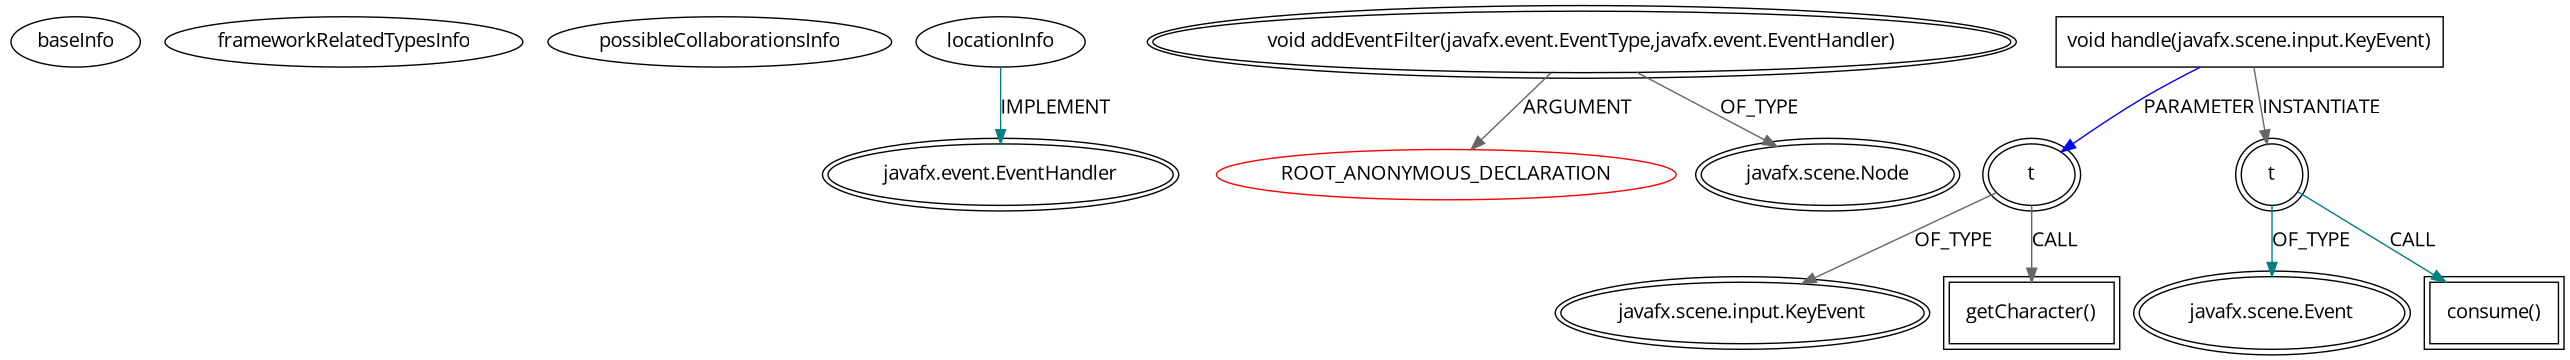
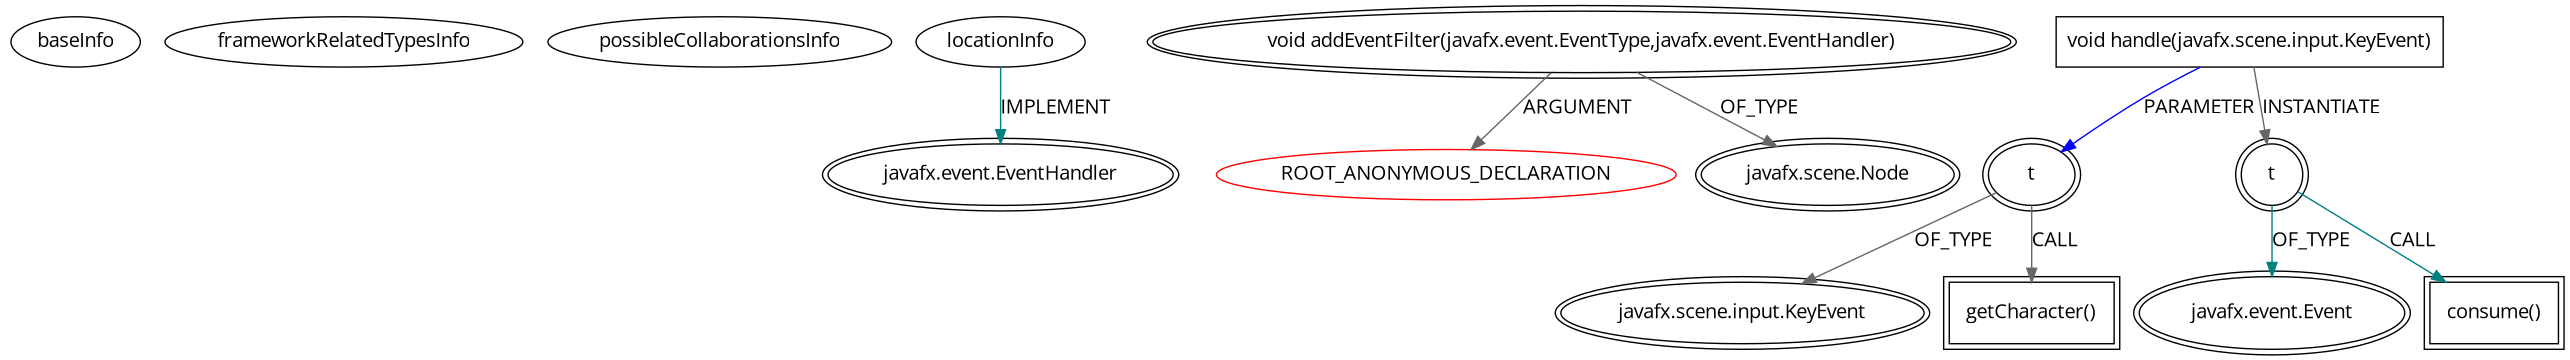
(2272, 313) -> (2272, 313)
